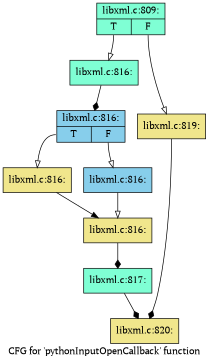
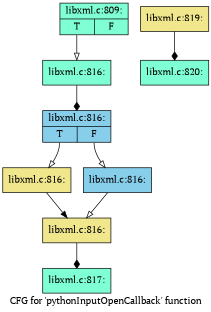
(153, 72) -> none
(129, 302) -> none
(145, 331) -> (175, 73)
